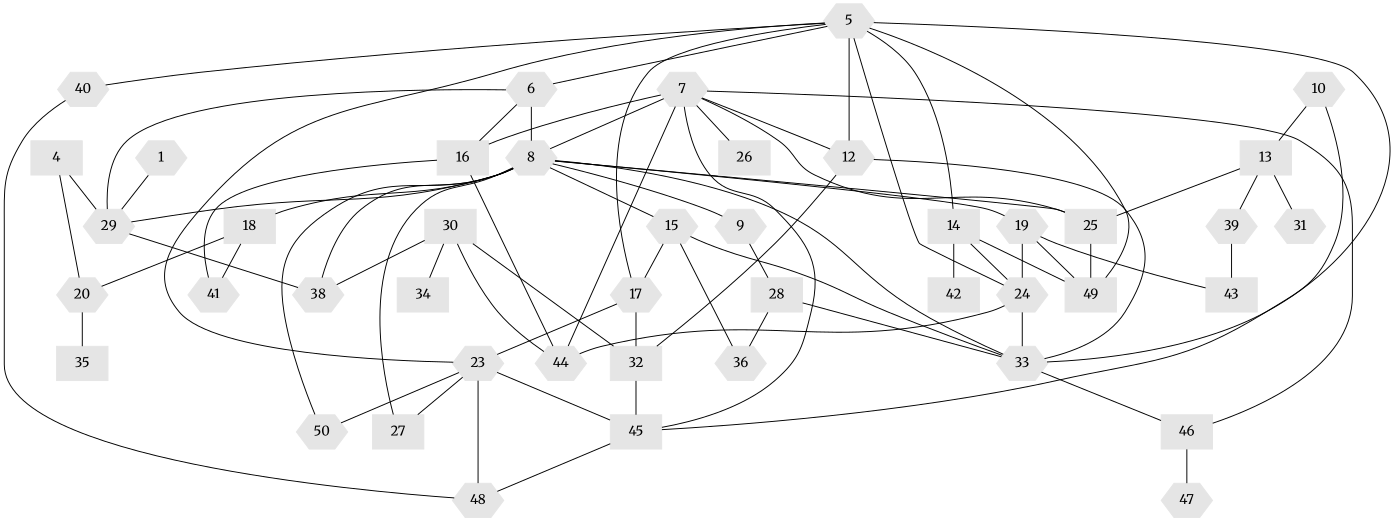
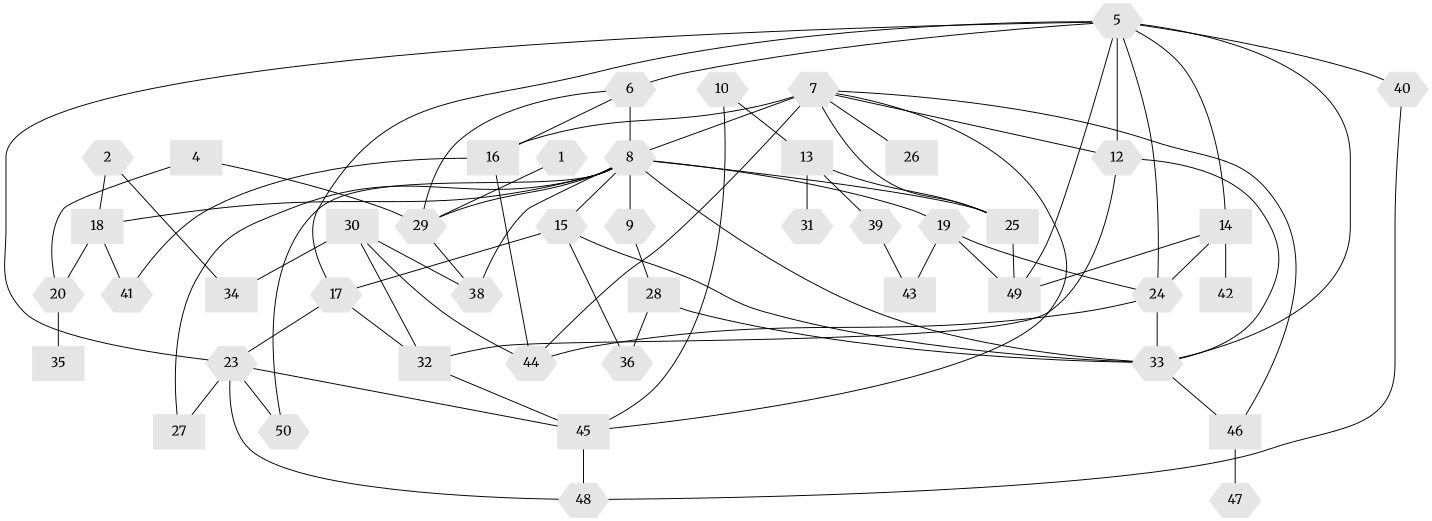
none -> (108, 158)
